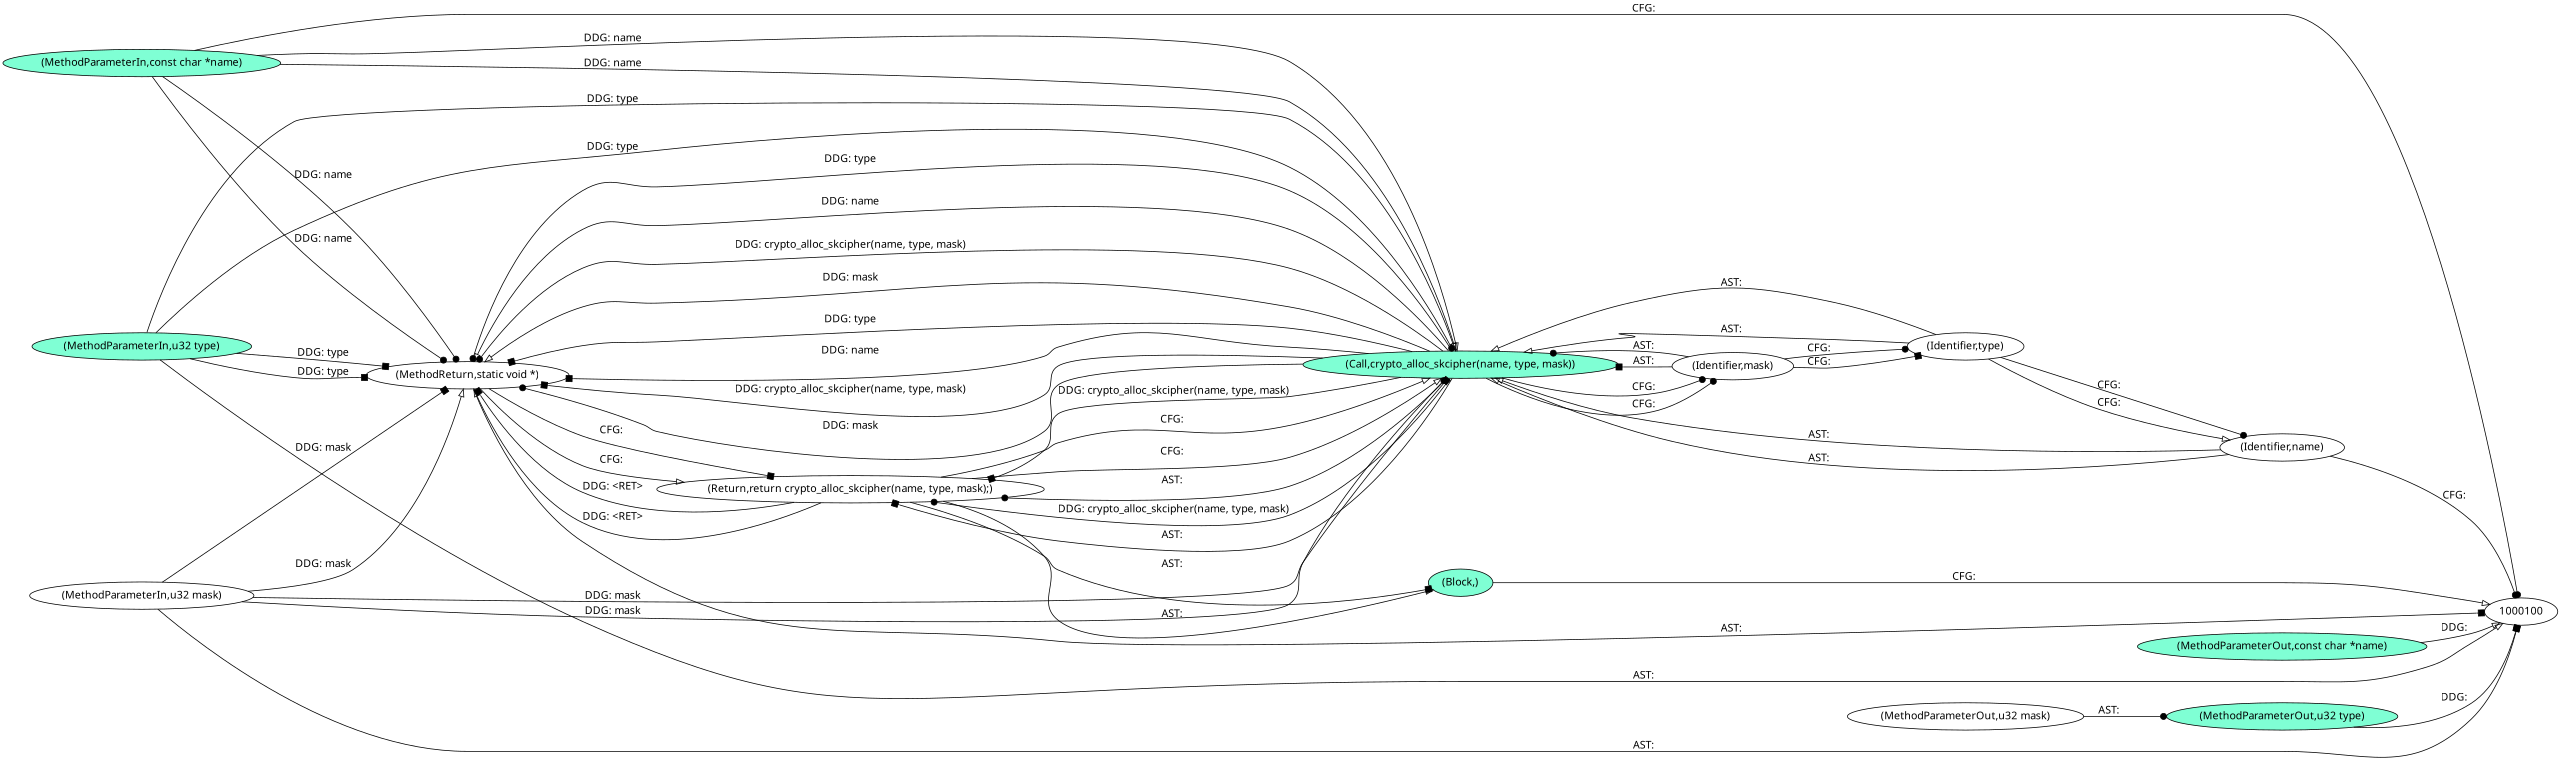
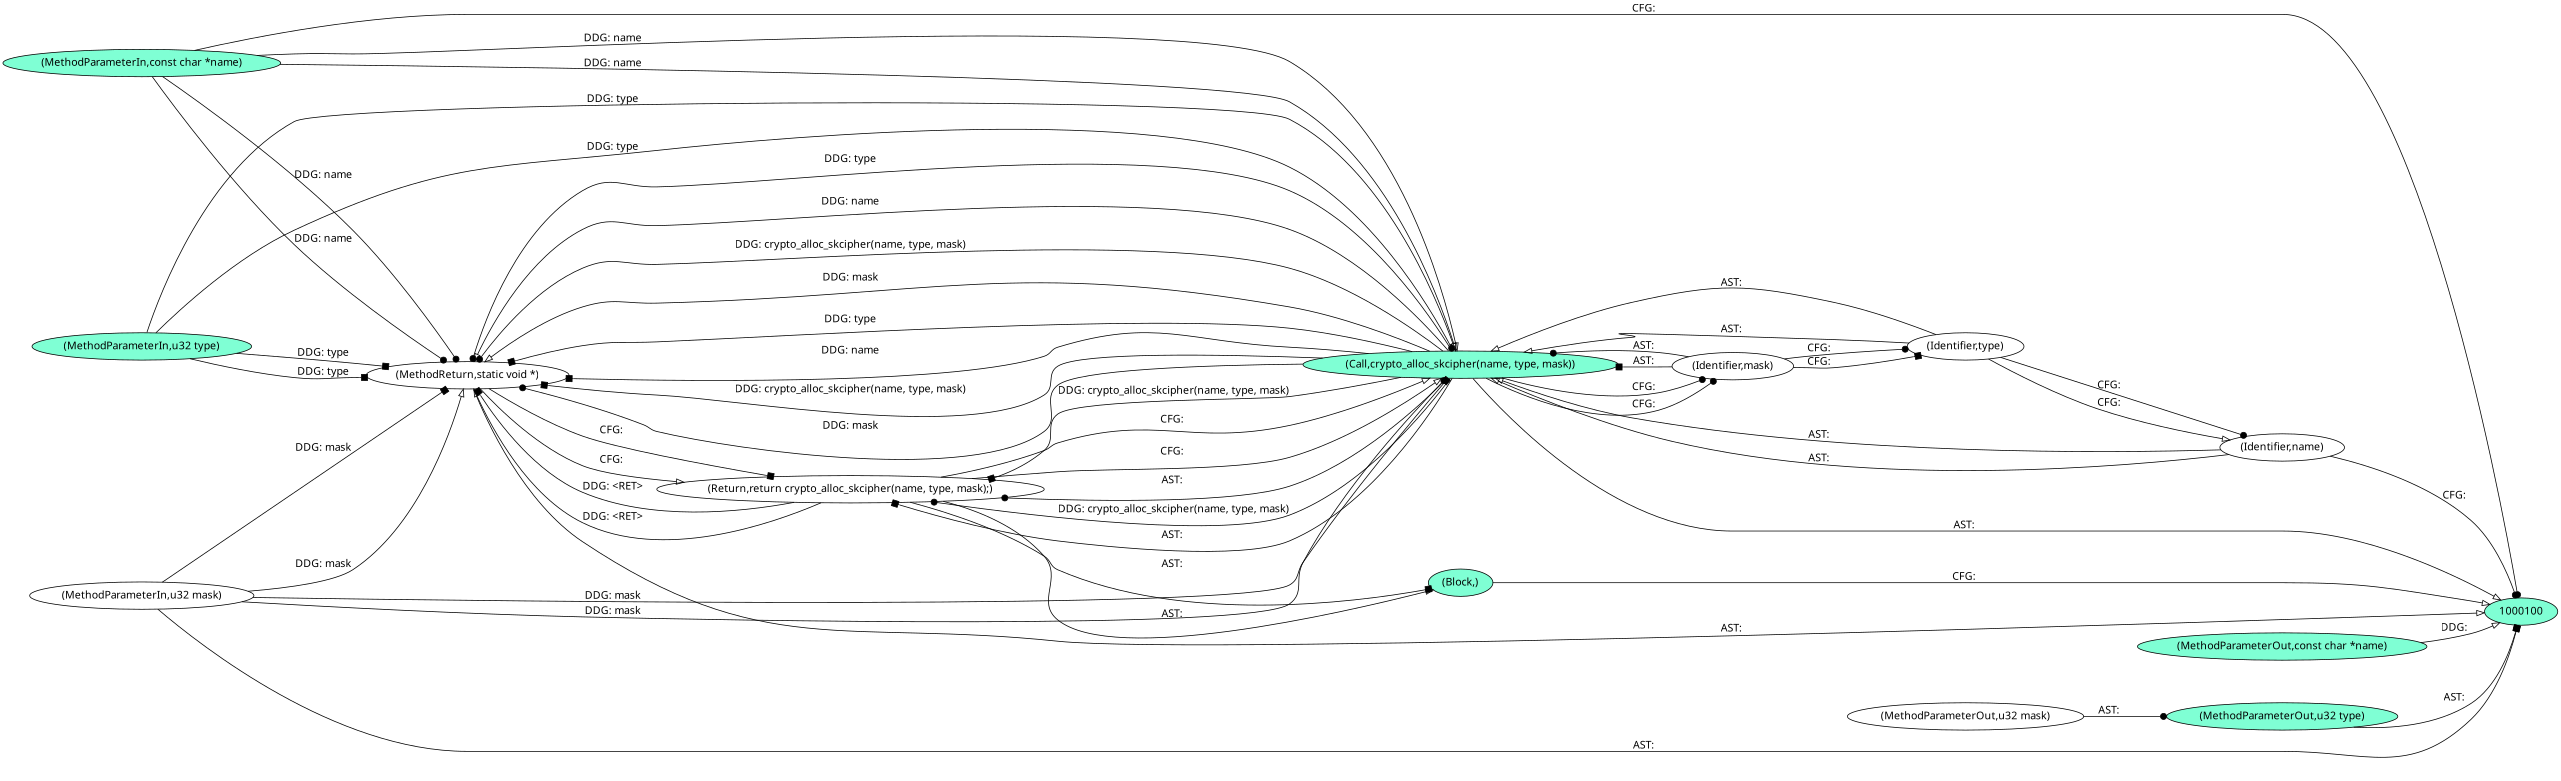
(2521, 612) -> (2521, 612)
(1425, 642) -> (1425, 642)
(1291, 684) -> (1965, 531)
(2456, 698) -> (2456, 698)
